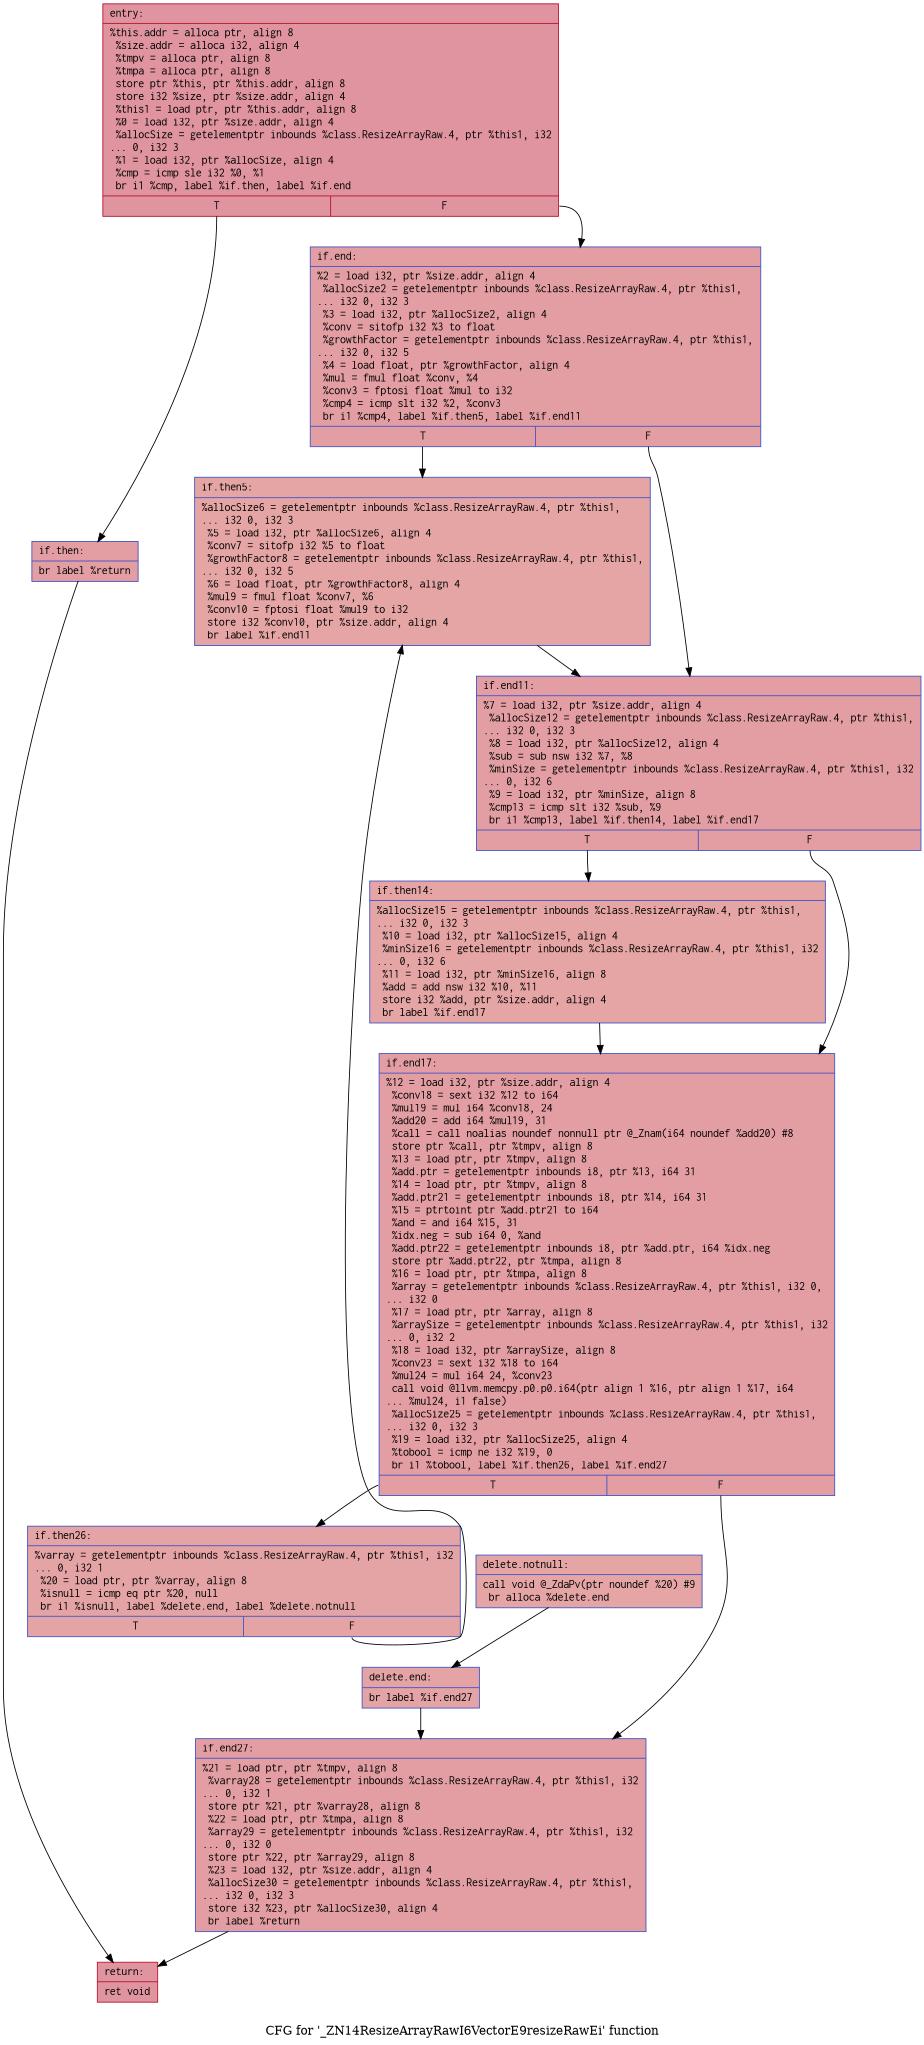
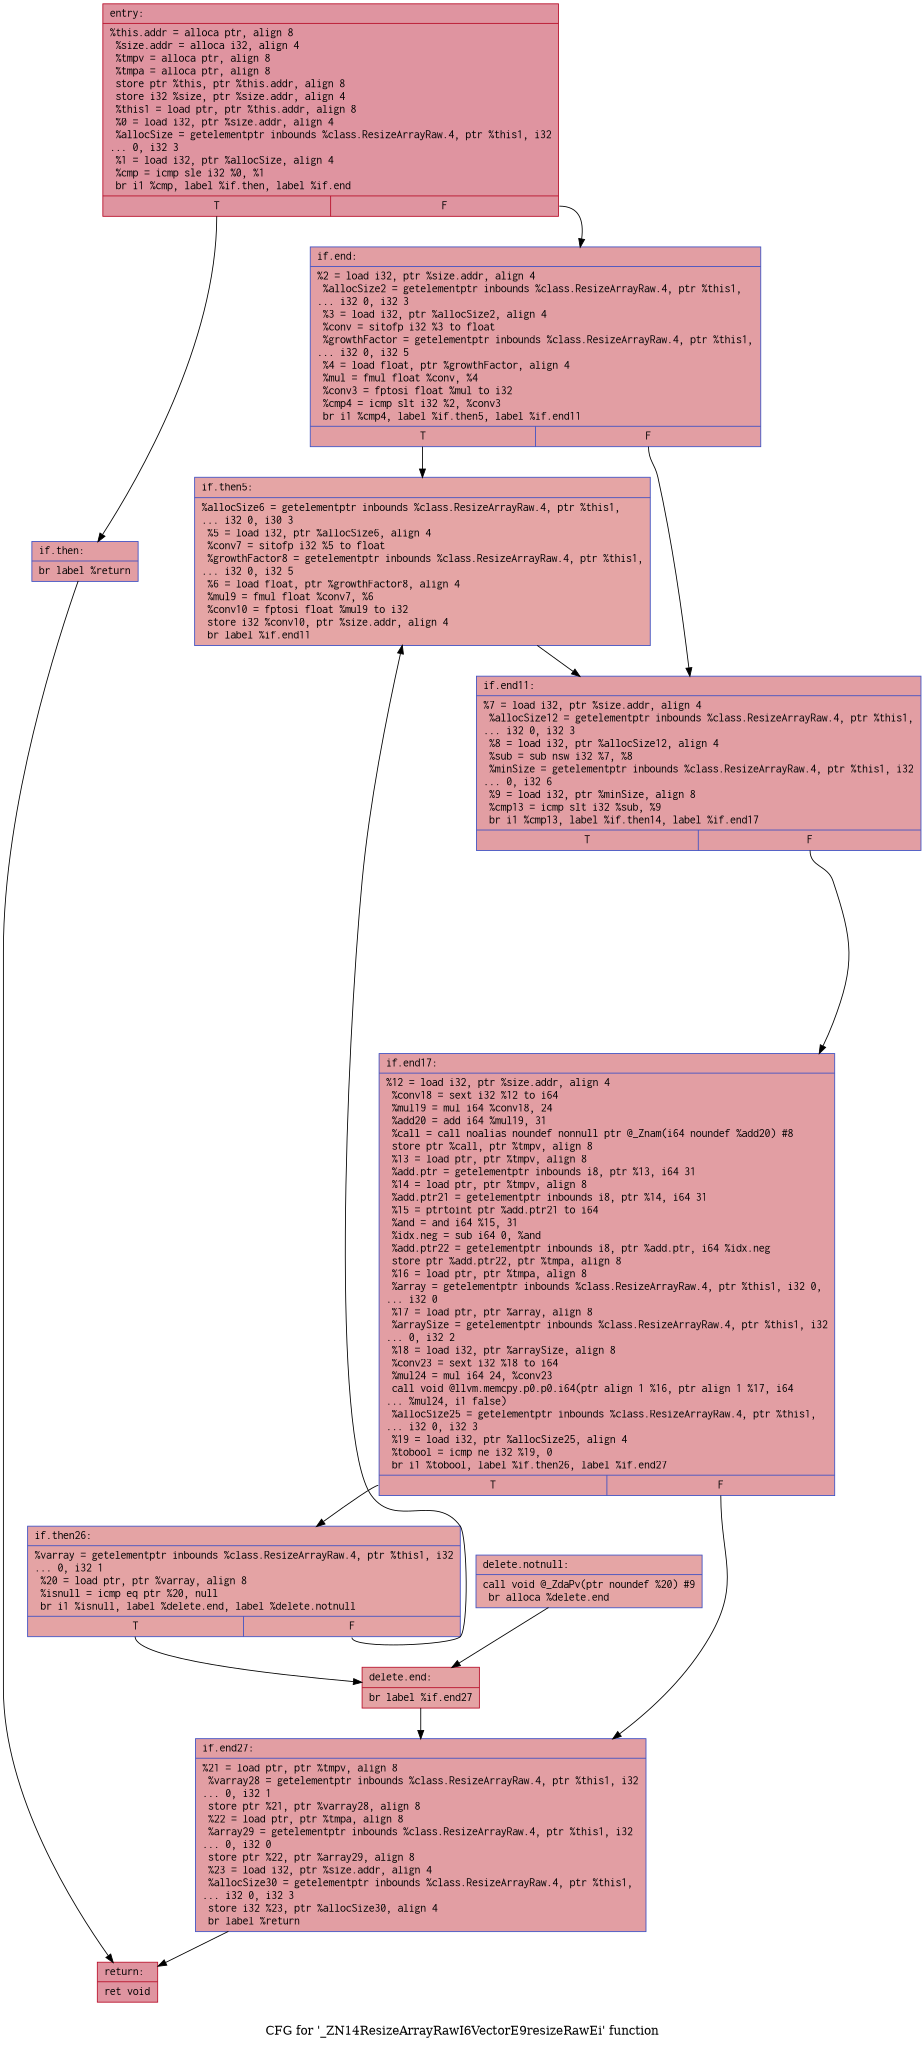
(248, 520) -> (248, 520)
(598, 952) -> none
none -> (241, 1669)
(421, 1688) -> (421, 1688)
